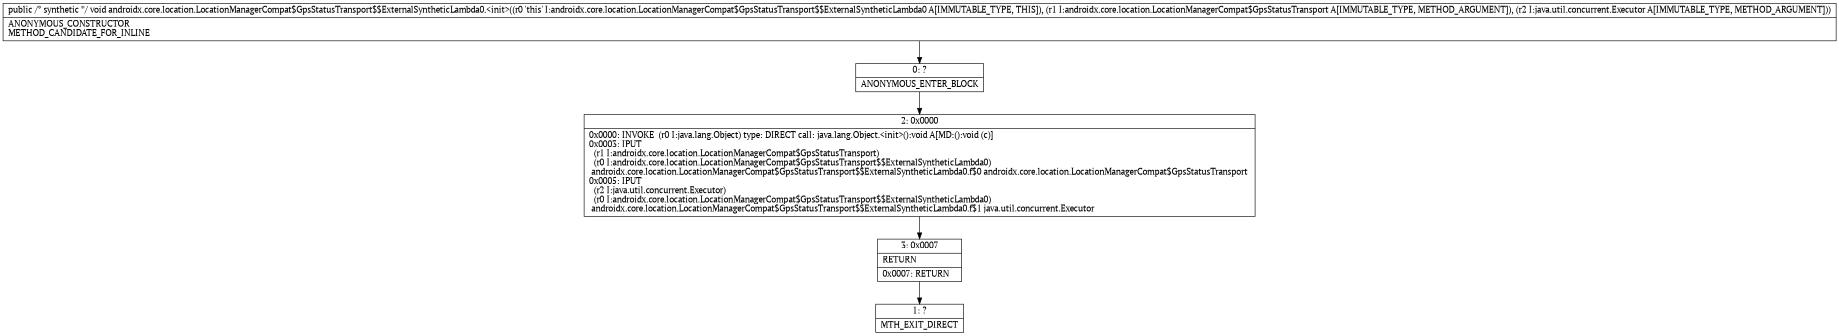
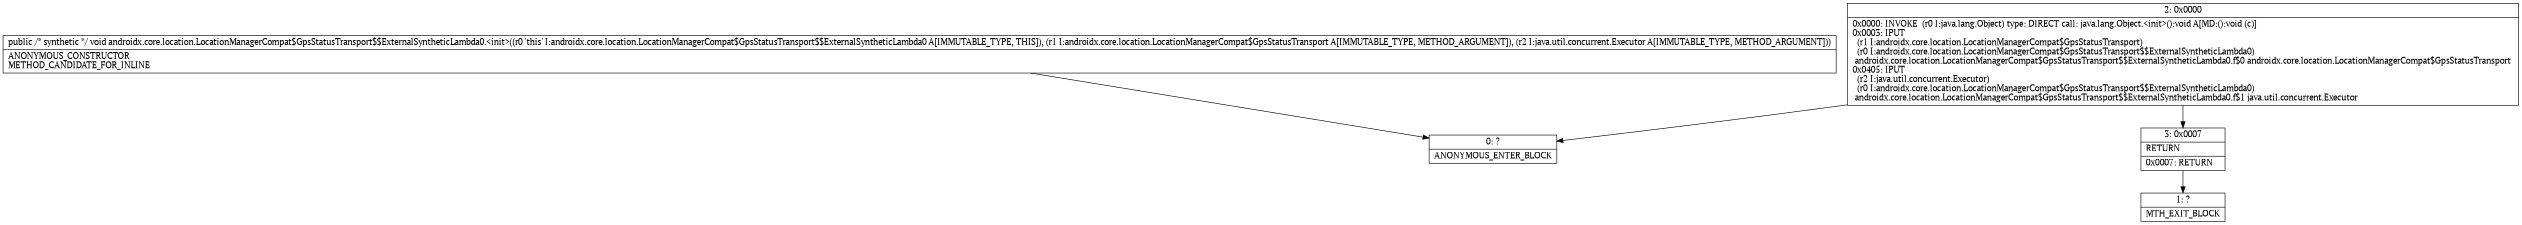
(920, 100) -> (1705, 123)
(618, 181) -> (1881, 70)
(920, 325) -> (2183, 214)
